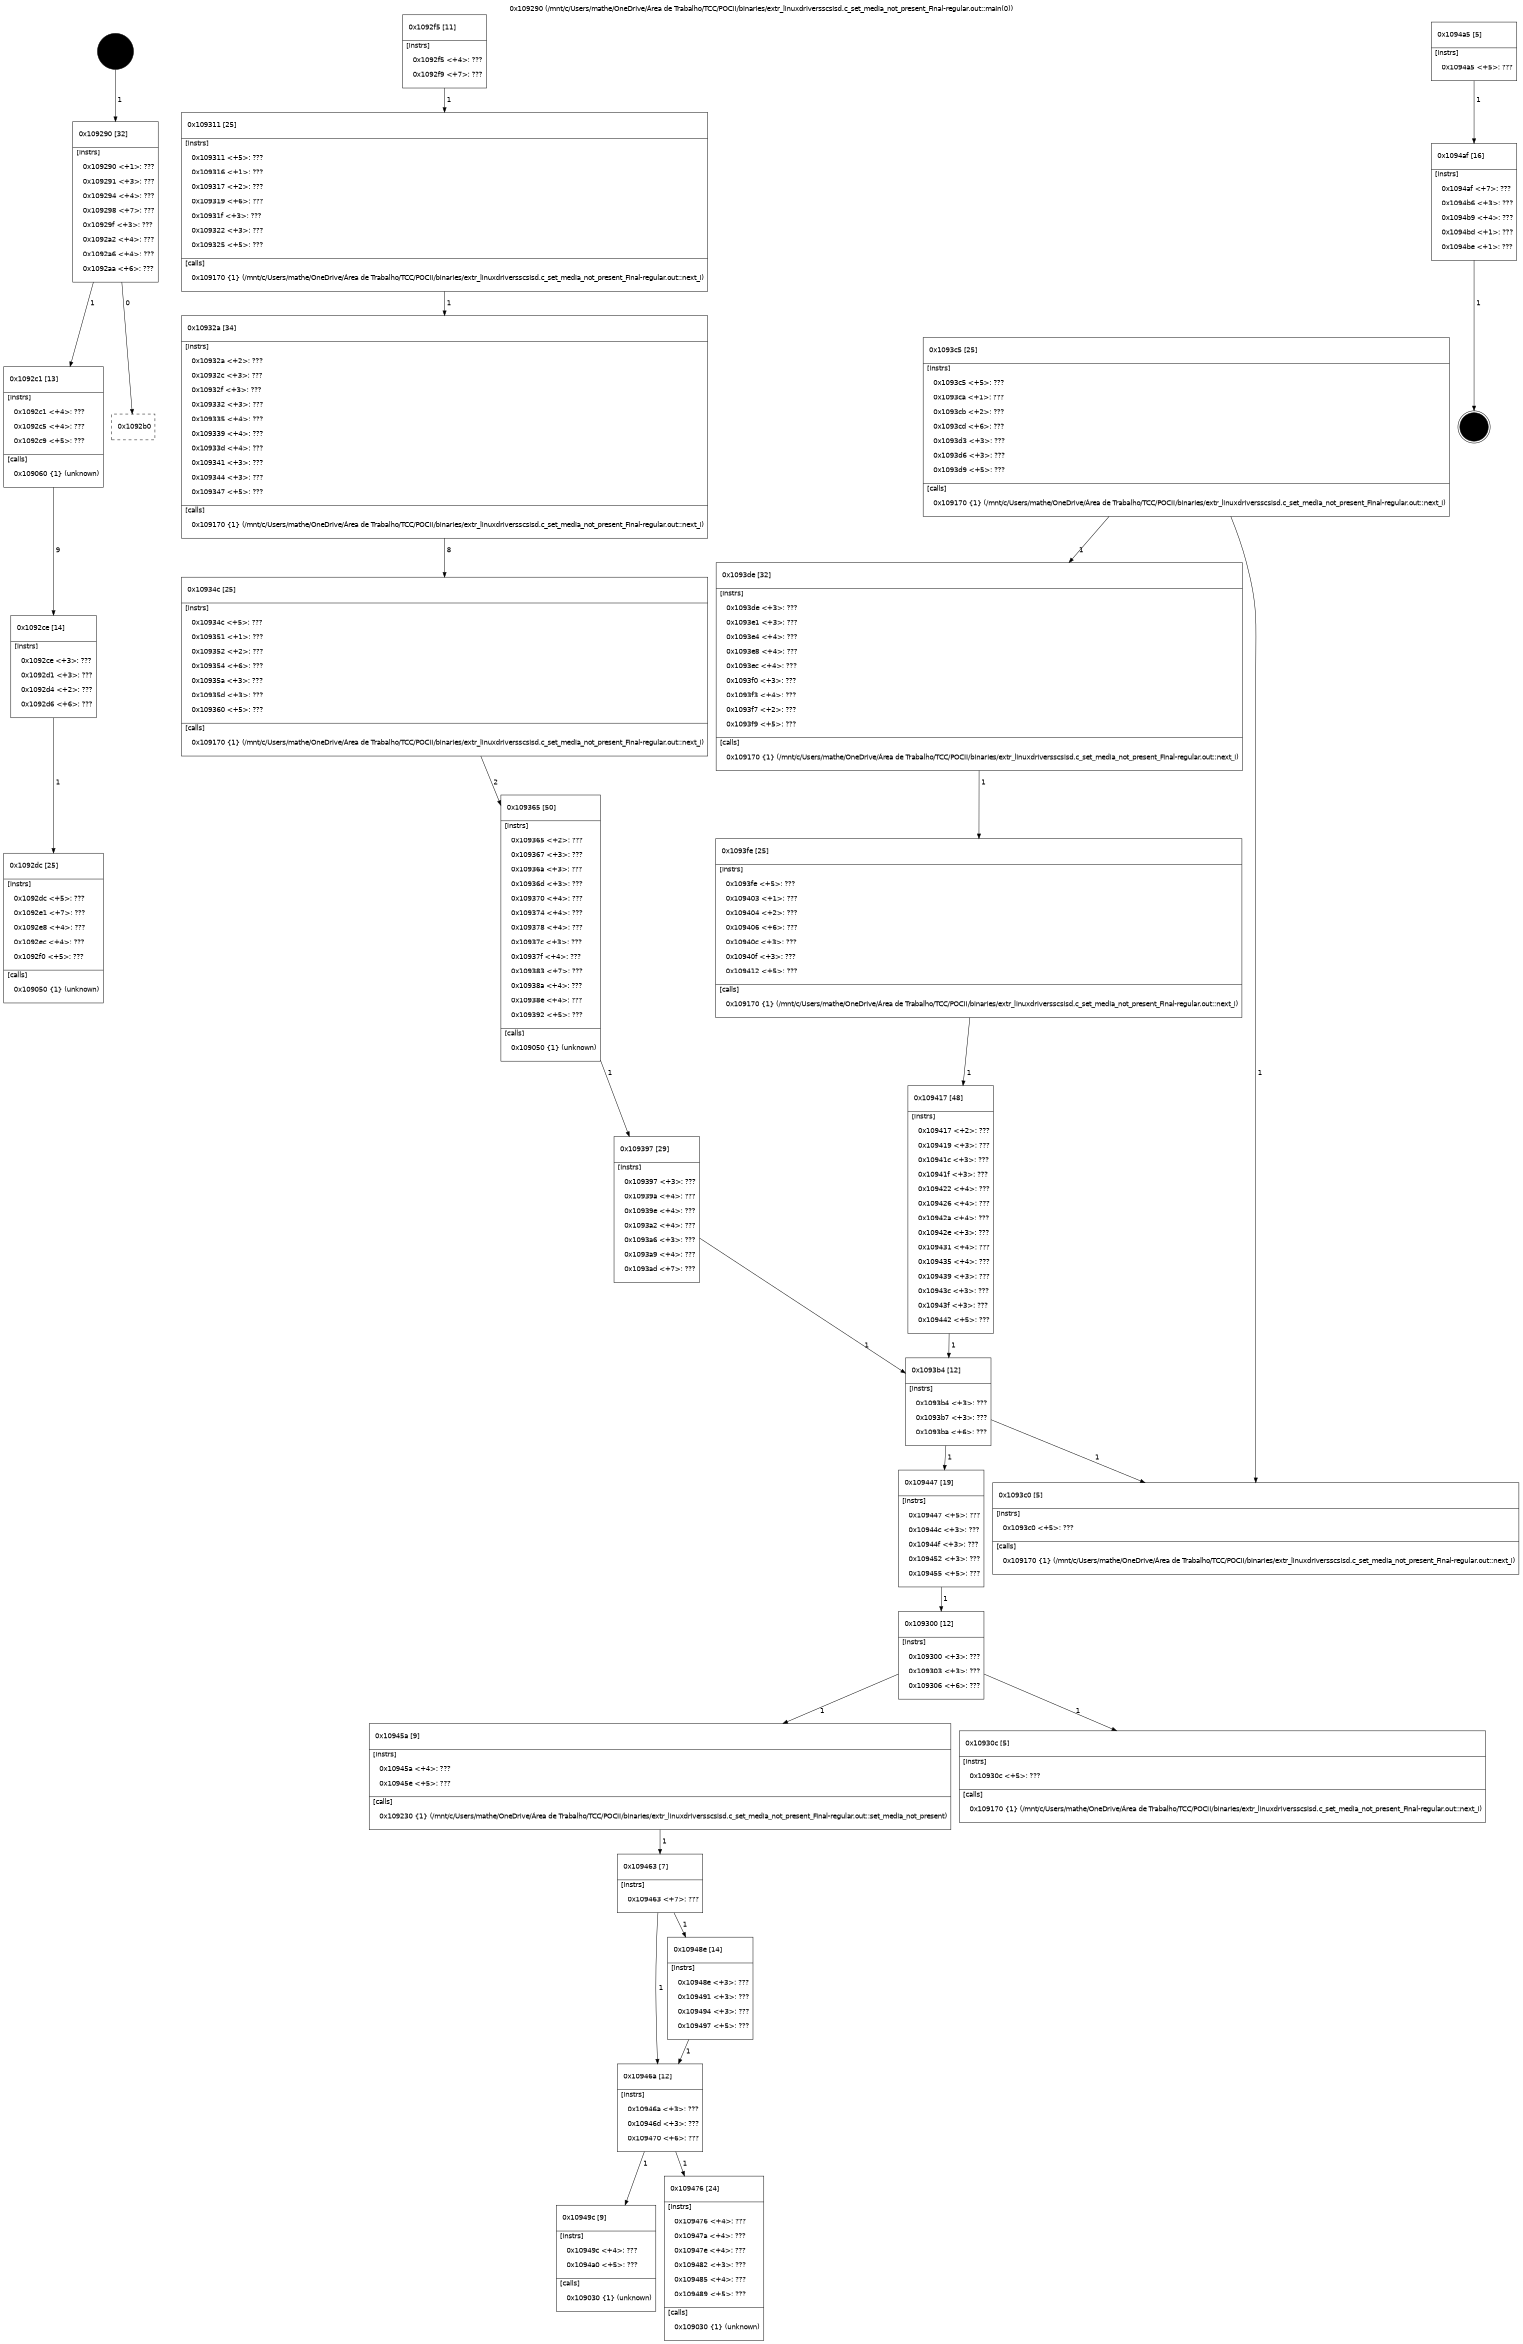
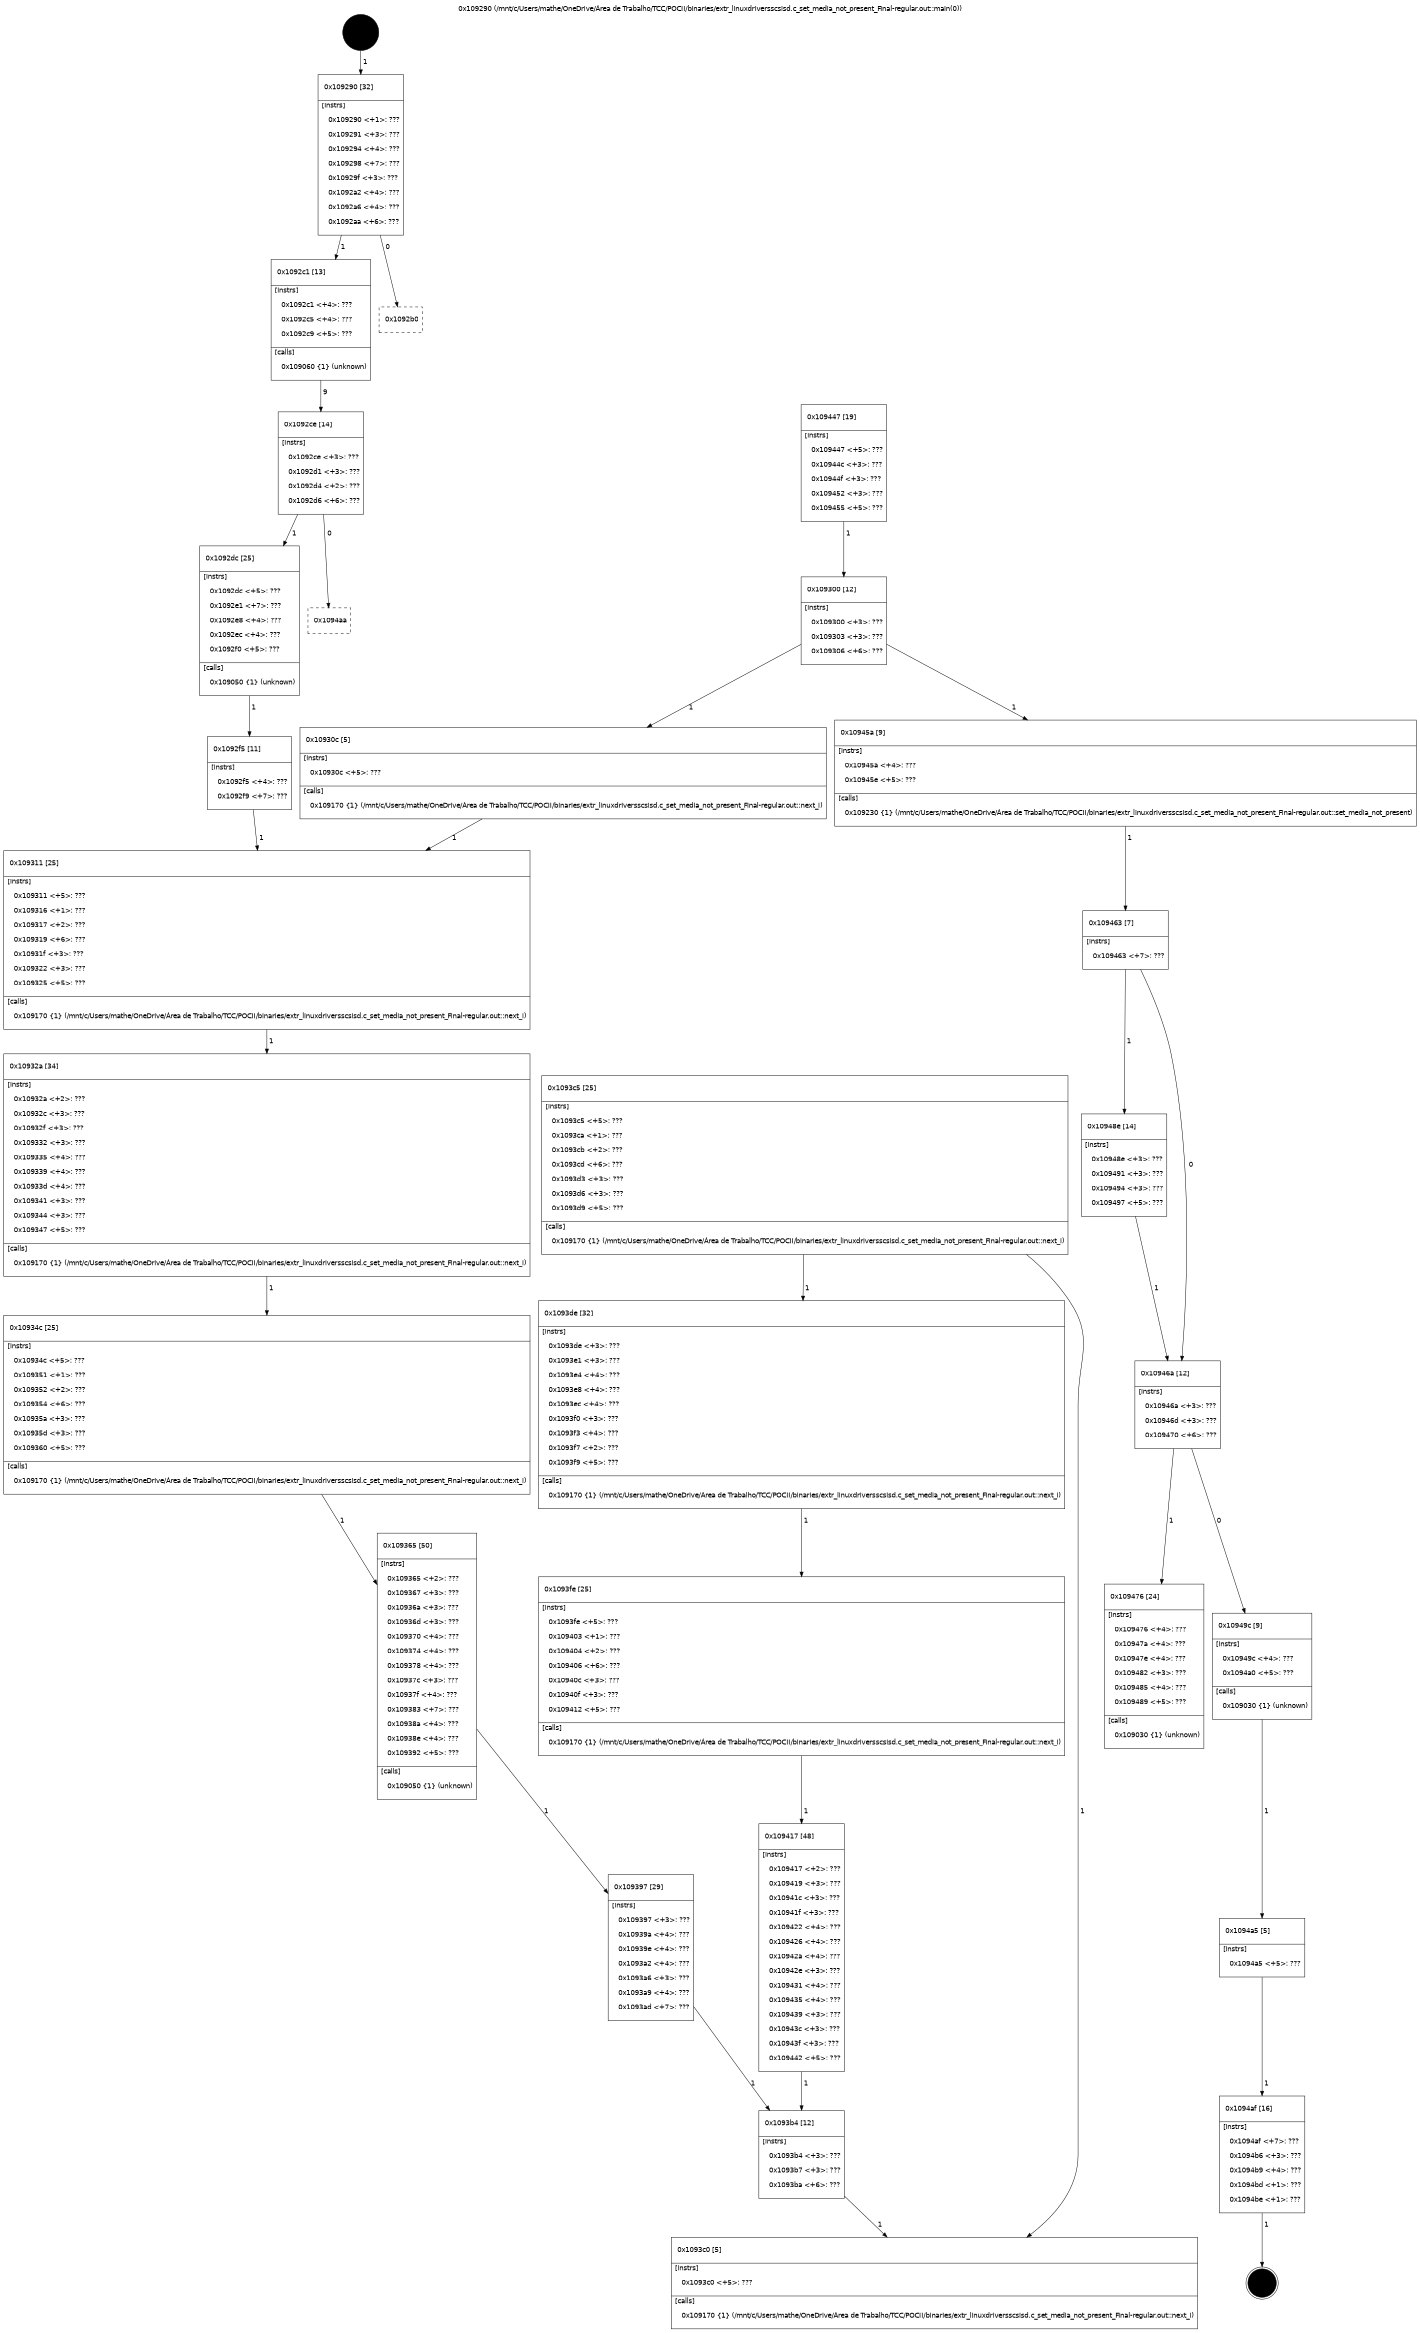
(448, 550) -> (270, 1289)
none -> (329, 621)
none -> (250, 714)
(495, 783) -> (341, 1521)
none -> (456, 834)
(945, 1455) -> none
none -> (1262, 1816)
(660, 1988) -> (1190, 1165)
(645, 2164) -> (1218, 1521)
